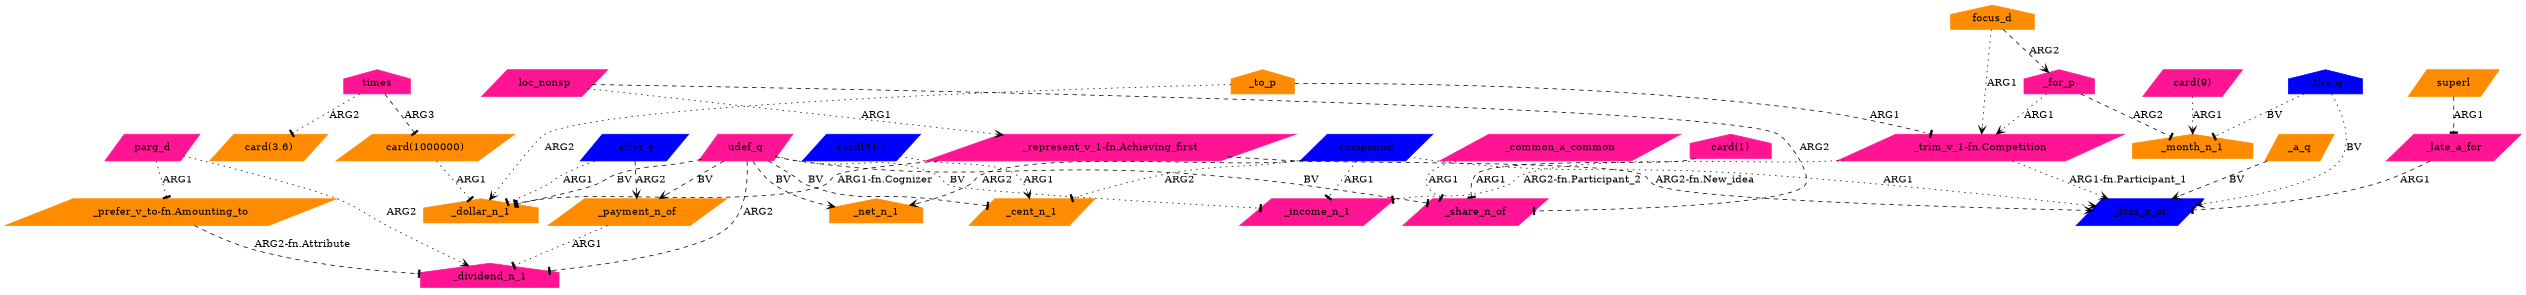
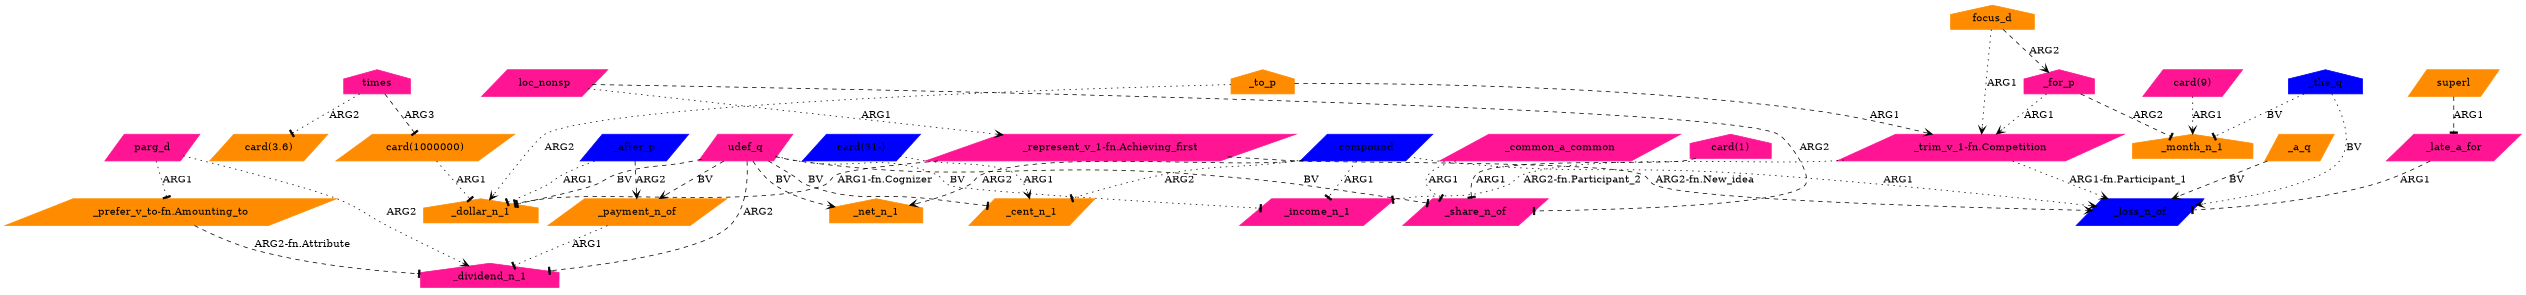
(1611, 92) -> (1611, 92)
